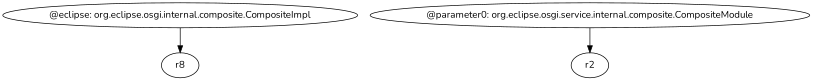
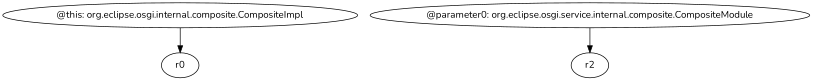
(180, 15) -> (180, 15)
(180, 65) -> (180, 65)
